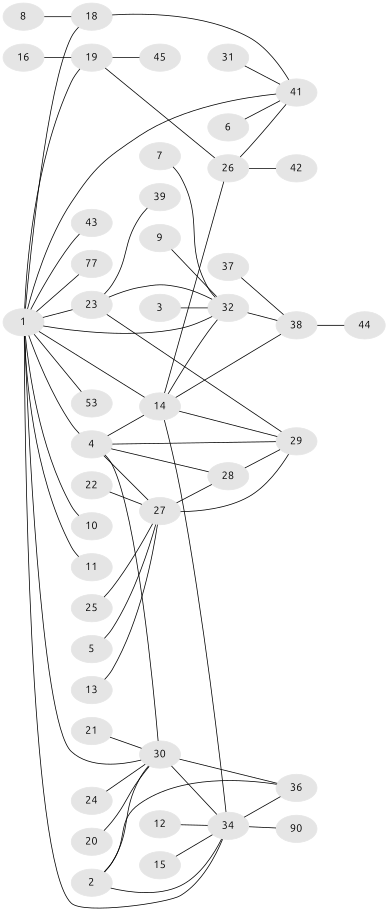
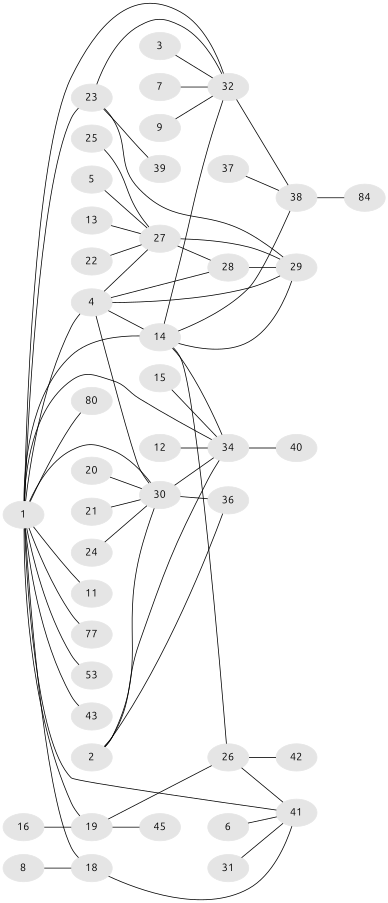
(365, 325) -> (365, 198)
(92, 526) -> (92, 401)
(262, 807) -> none
(297, 829) -> (297, 448)
